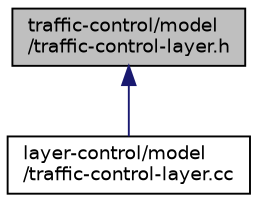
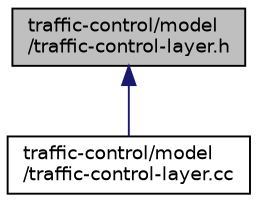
(129, 165) -> (129, 165)
